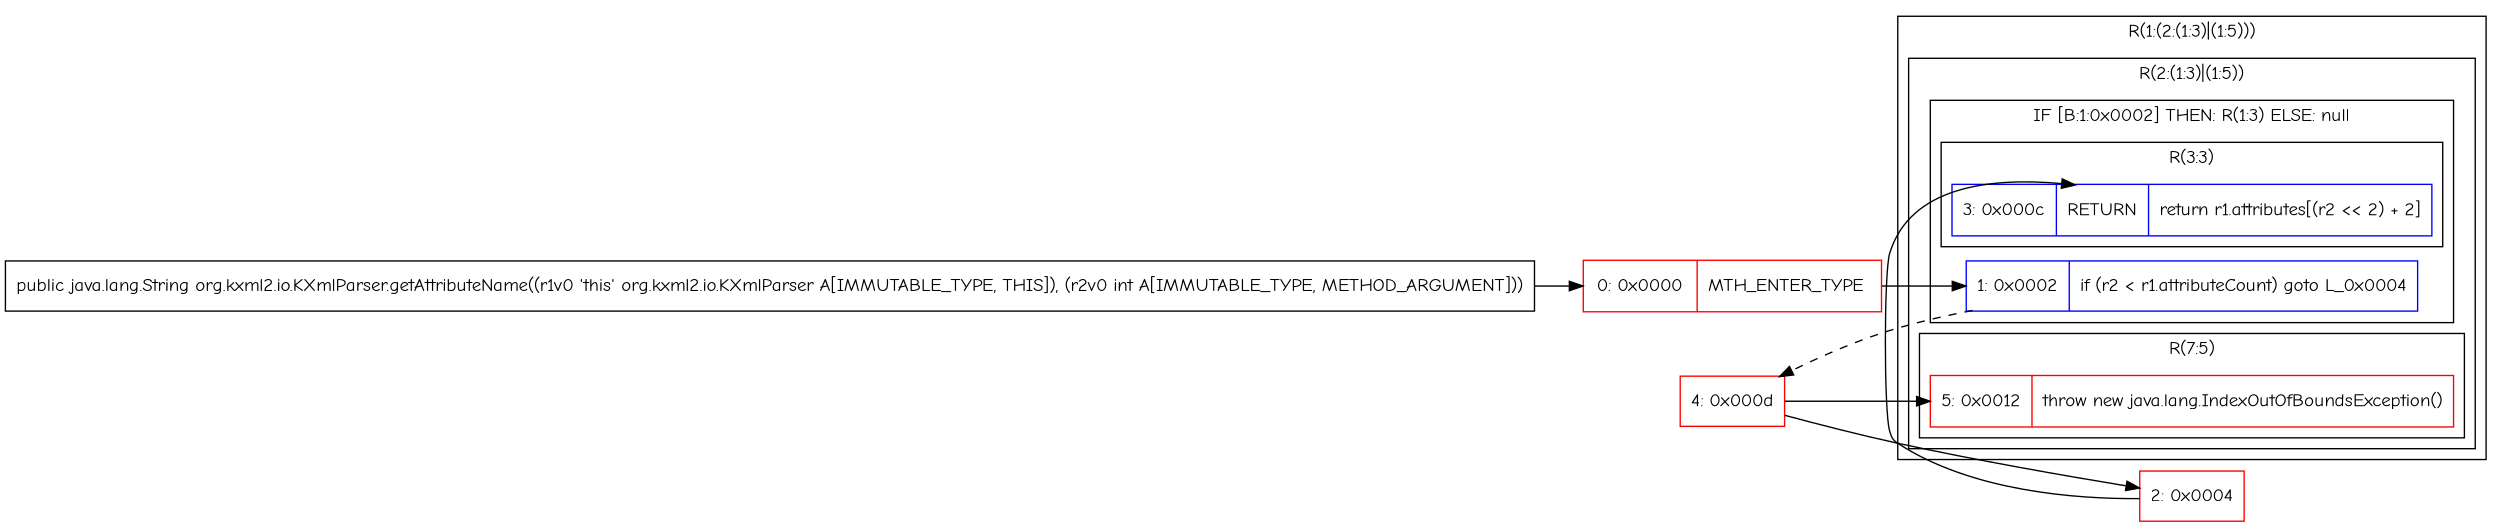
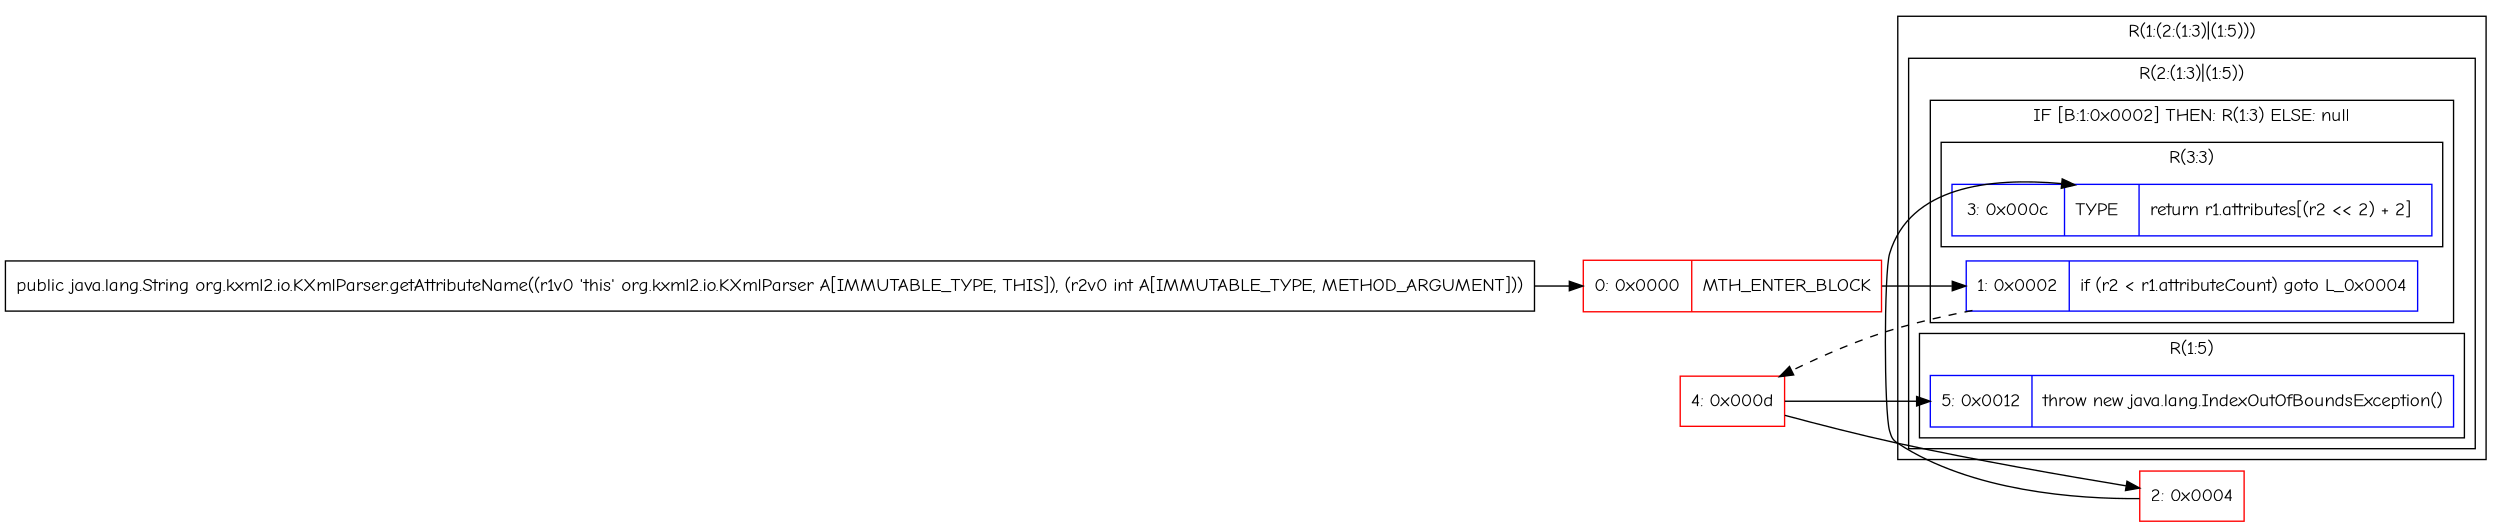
(2102, 209) -> (2097, 209)
(1786, 285) -> (1787, 285)
(2192, 349) -> (2192, 349)
(2192, 401) -> (2192, 401)
